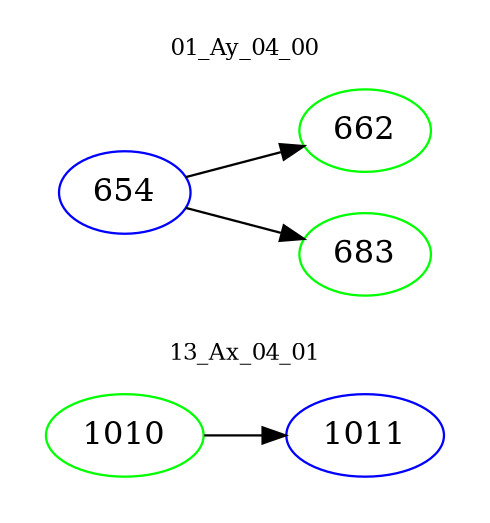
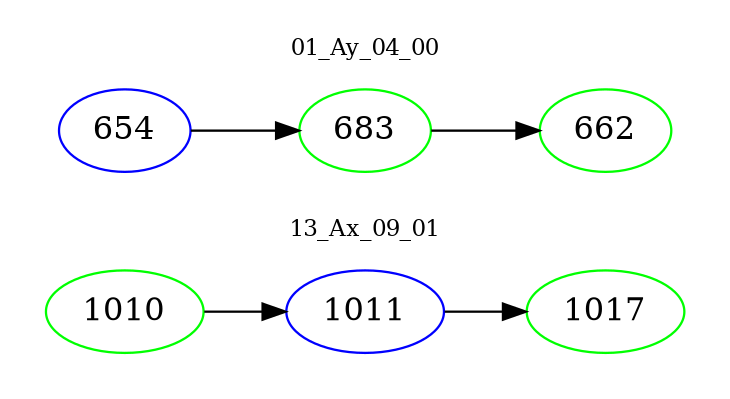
(233, 165) -> (474, 131)
none -> (606, 312)
(245, 354) -> (365, 230)
